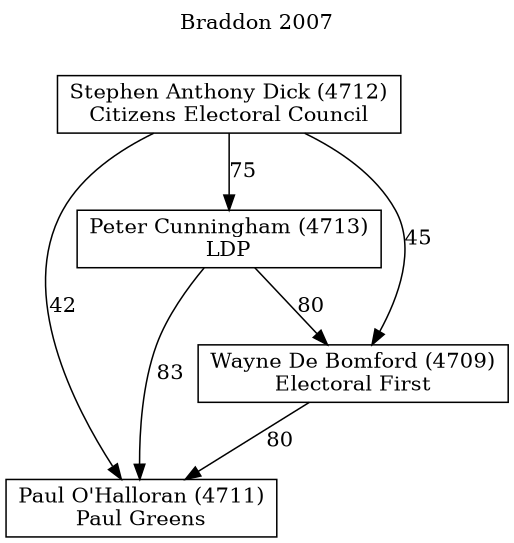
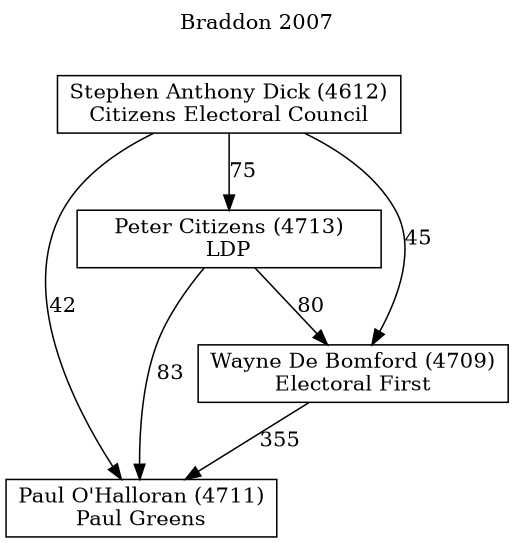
(229, 104) -> (229, 104)
(229, 239) -> (229, 239)
(281, 441) -> (281, 441)
